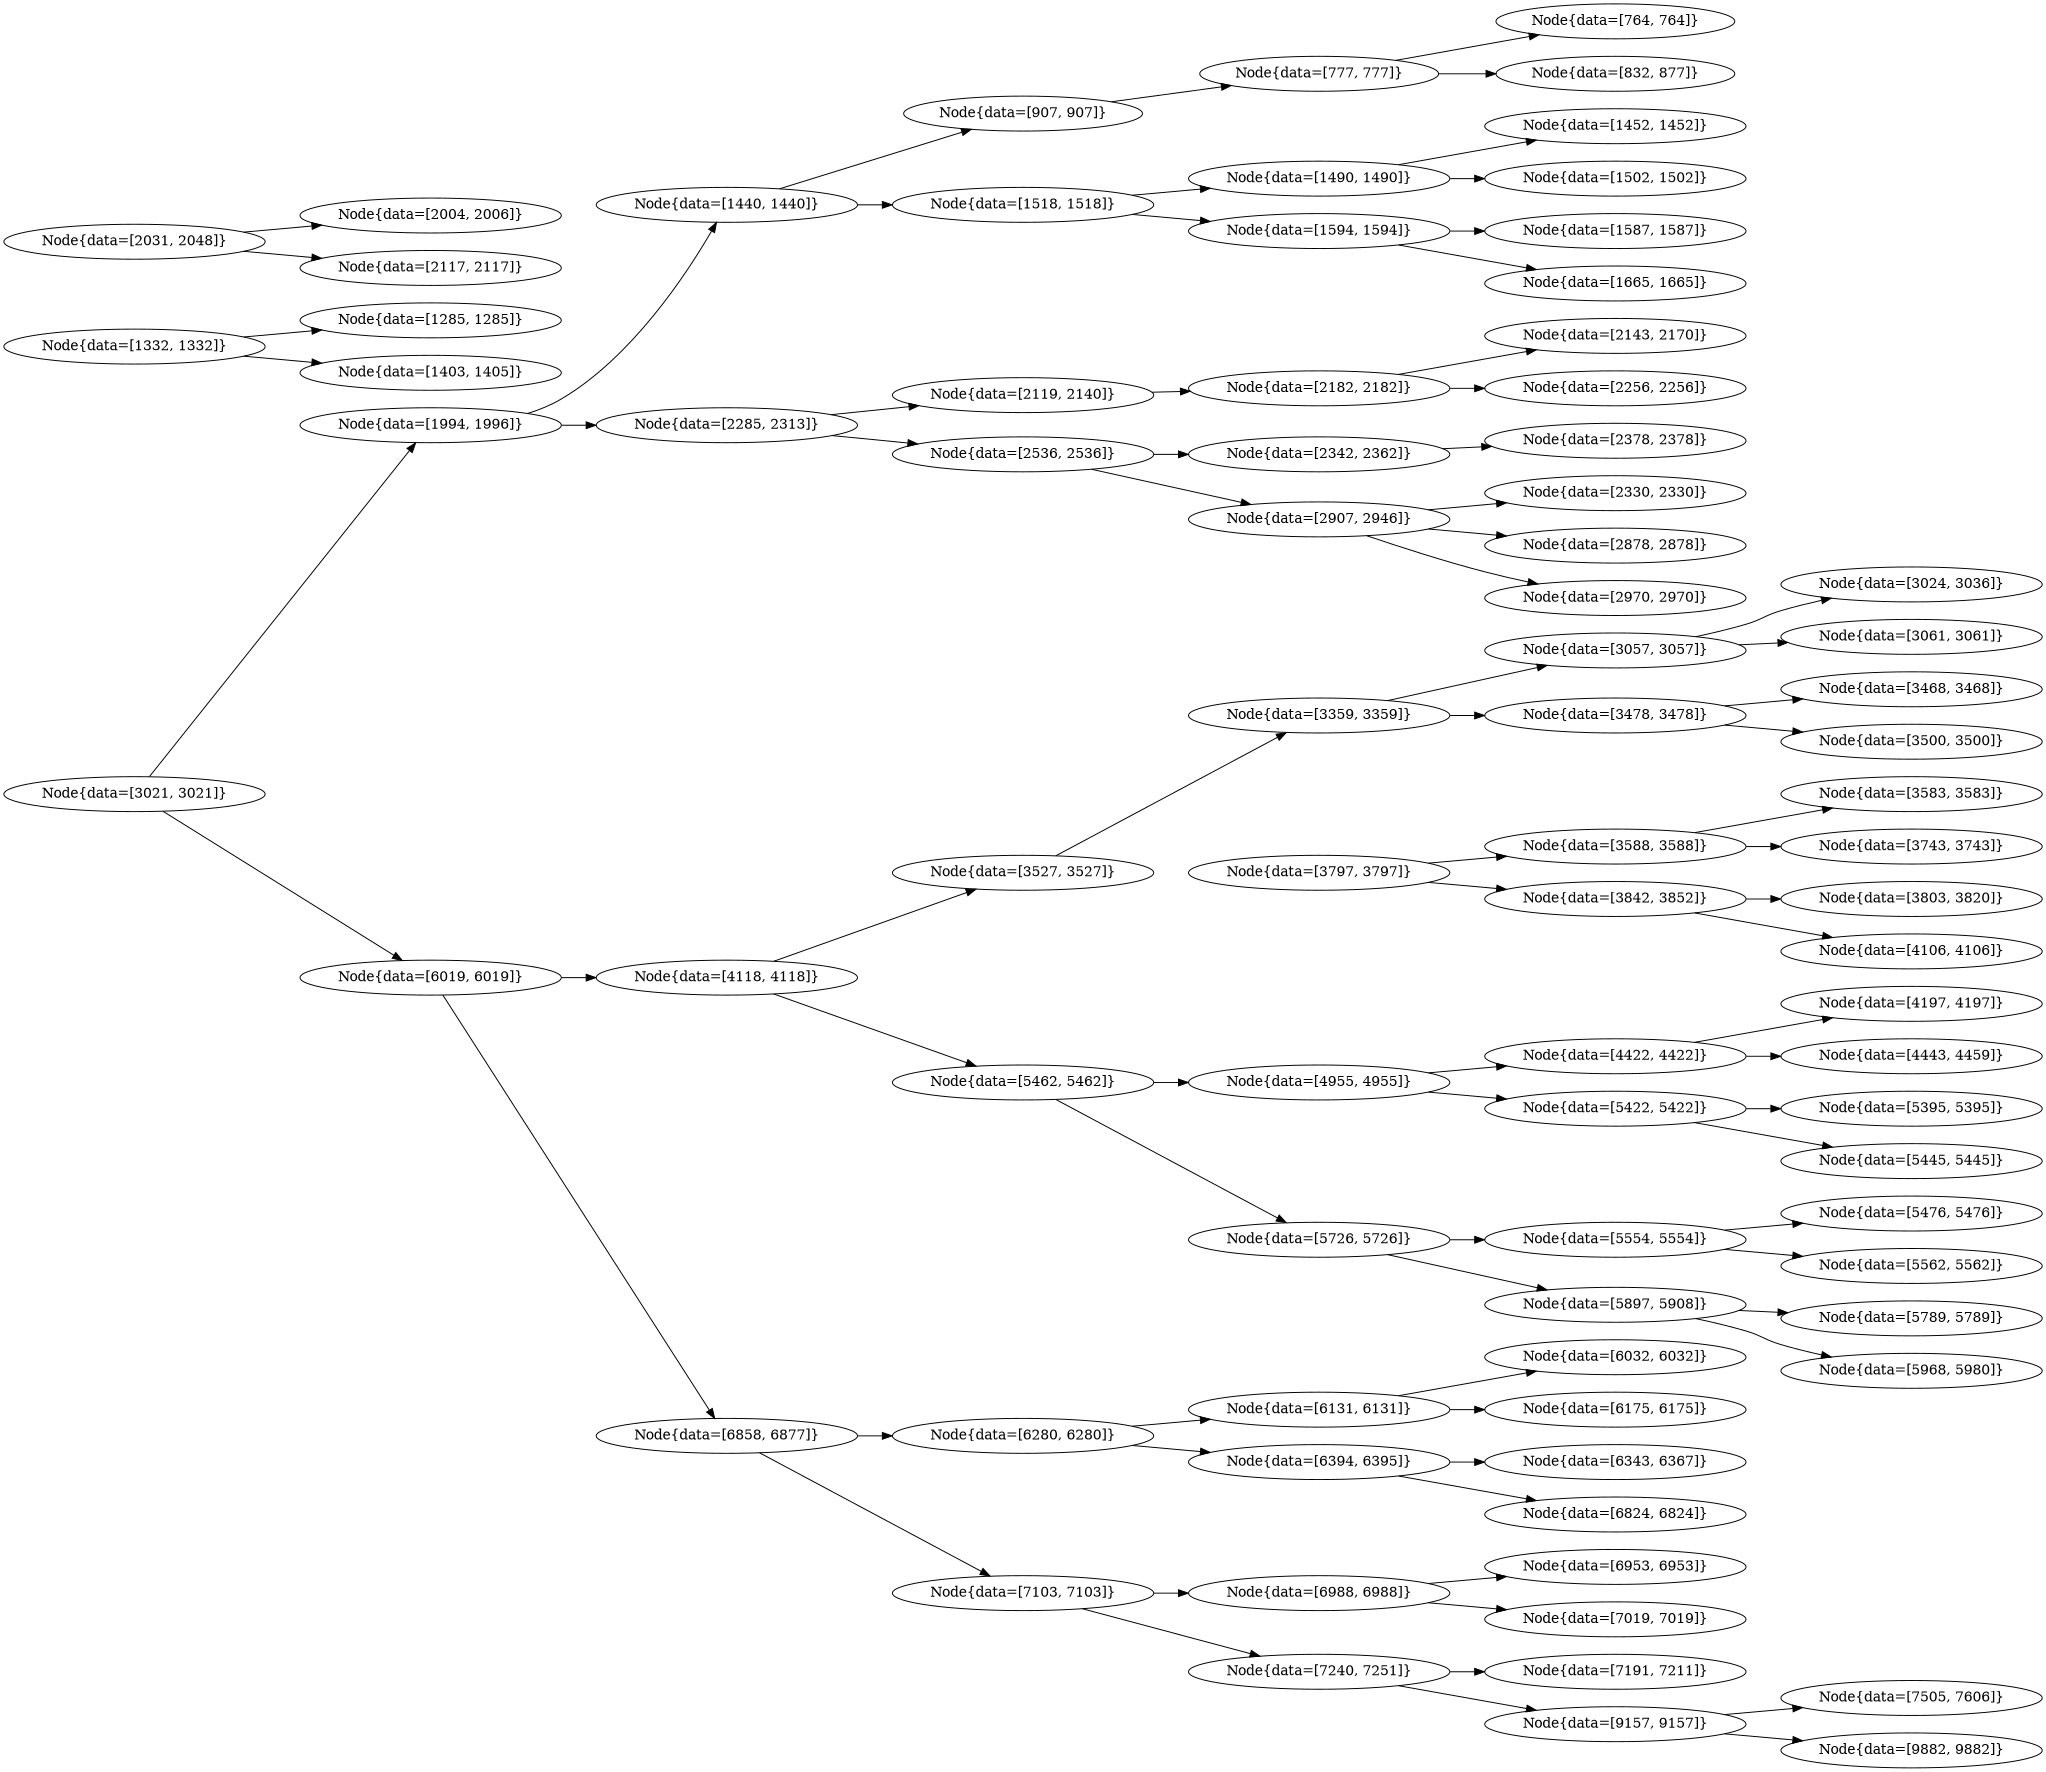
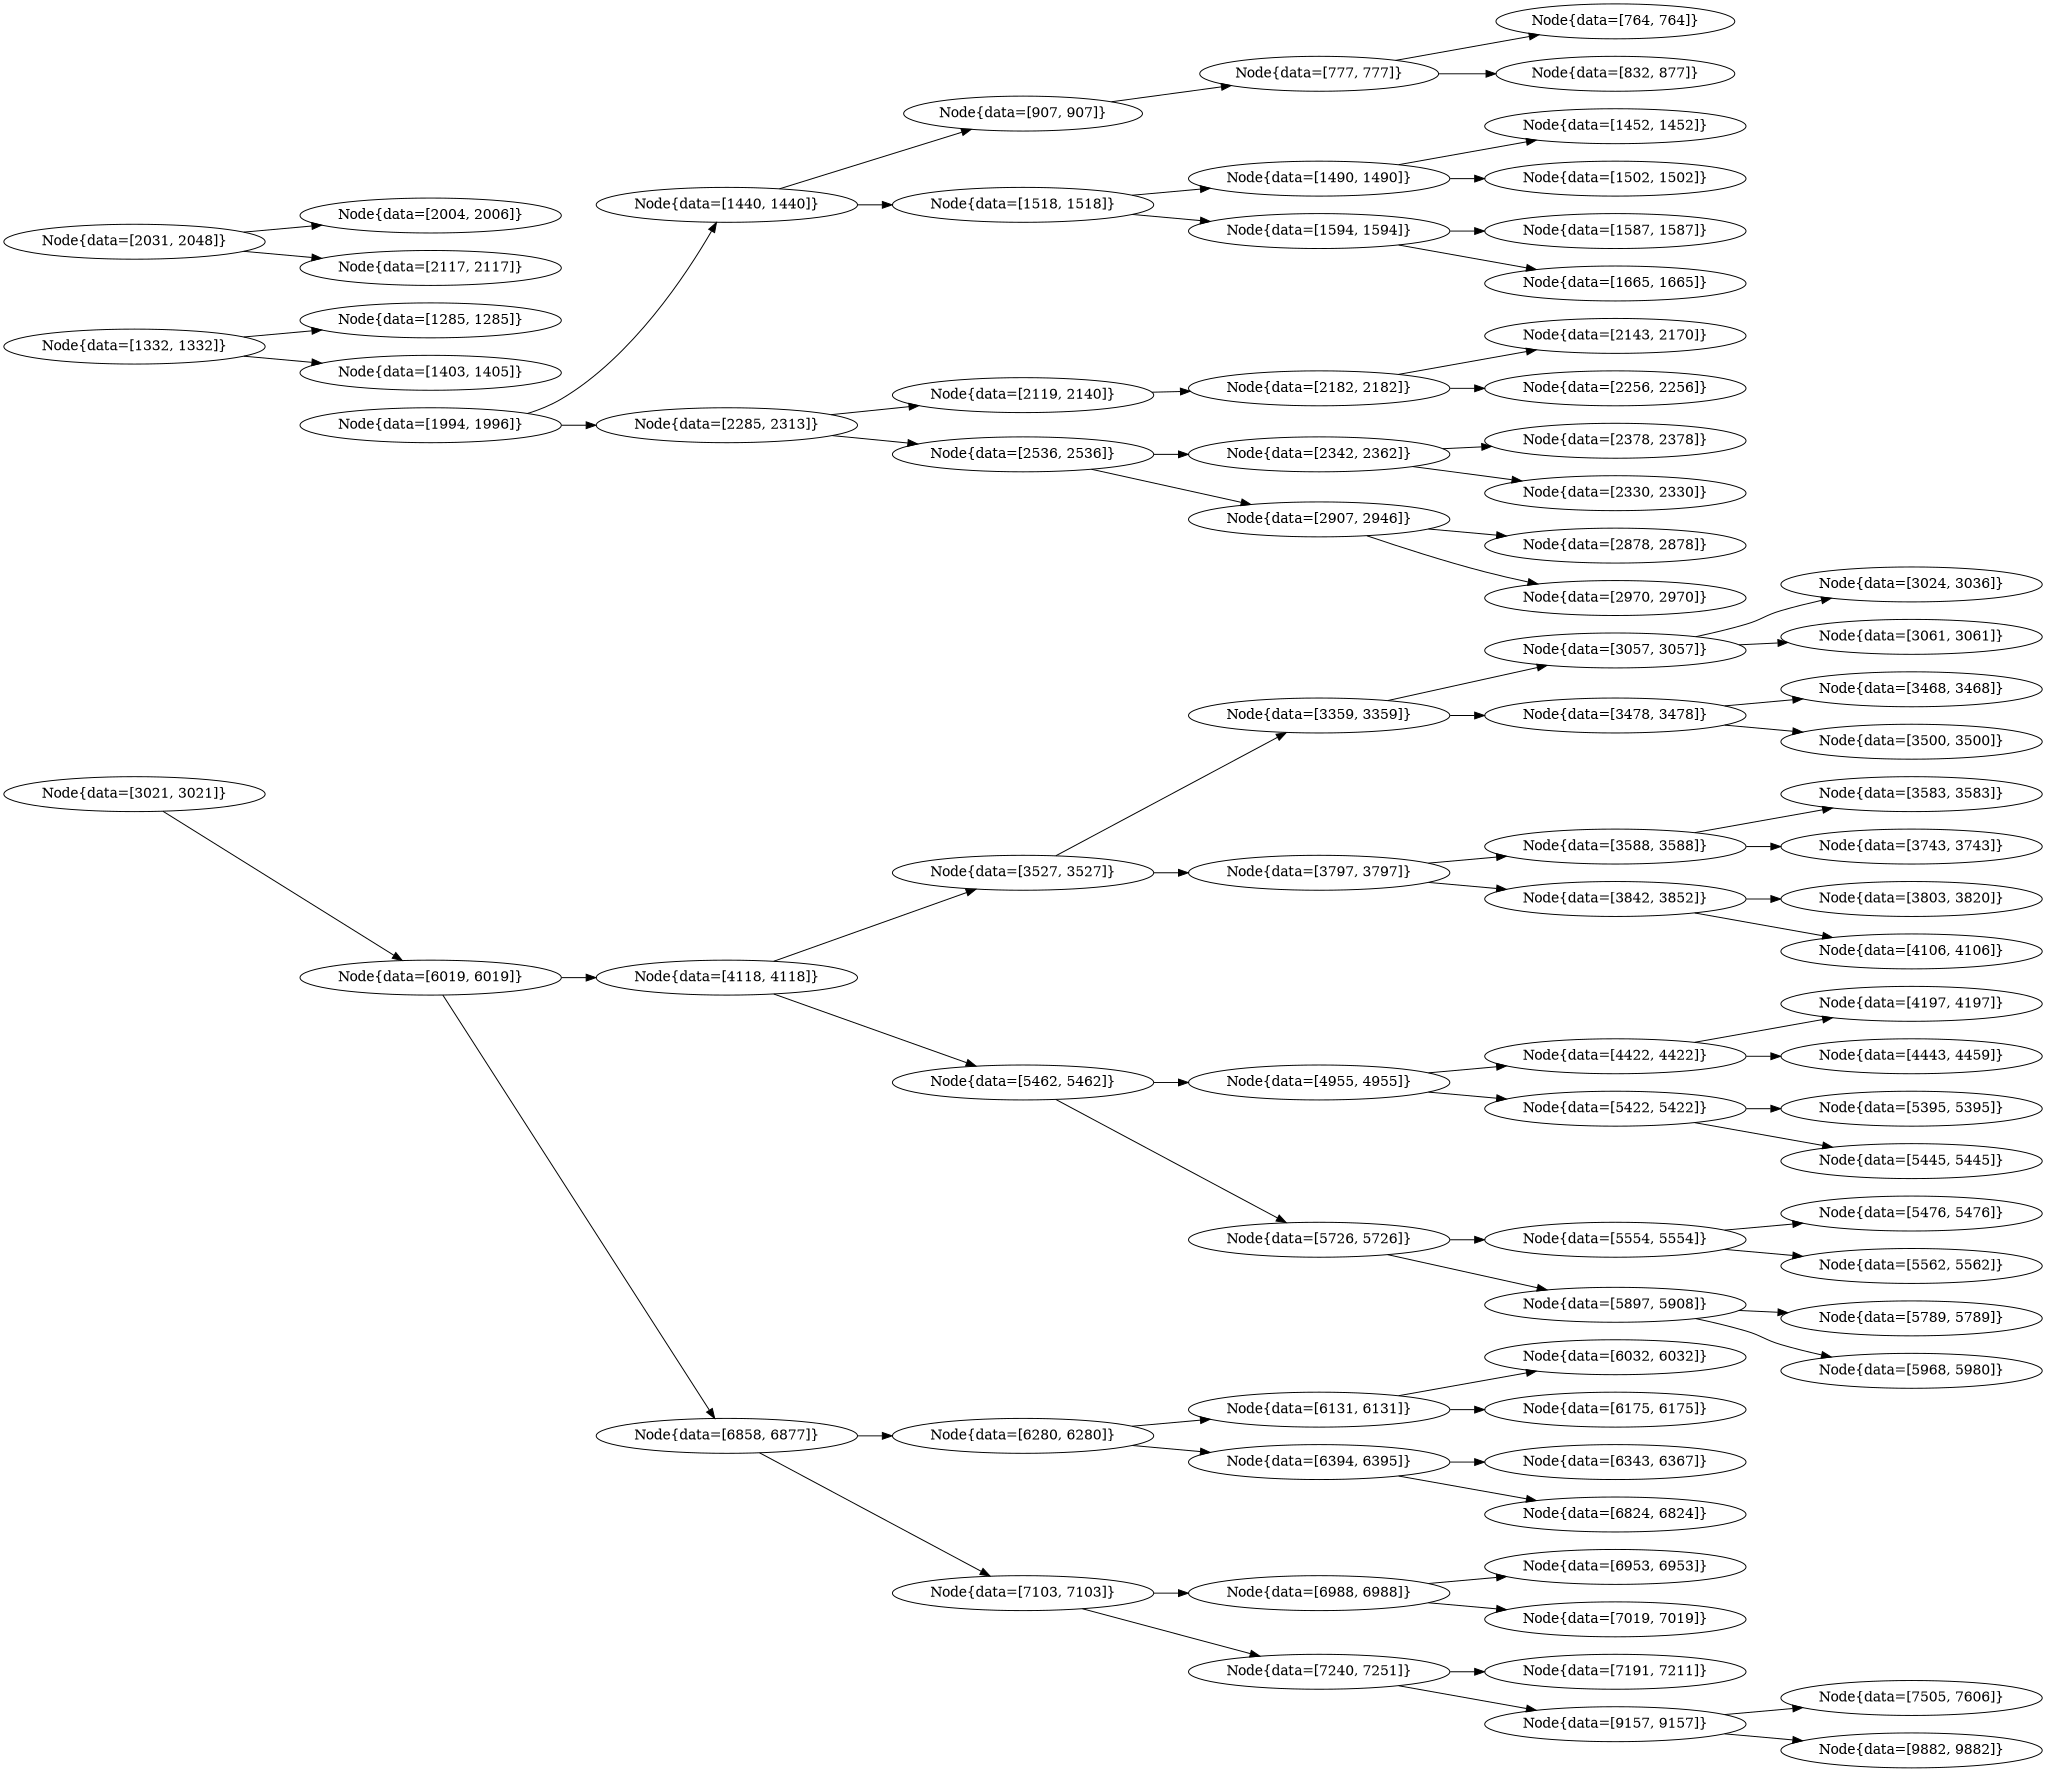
(1462, 507) -> (1462, 473)
(279, 614) -> none
none -> (1166, 873)
